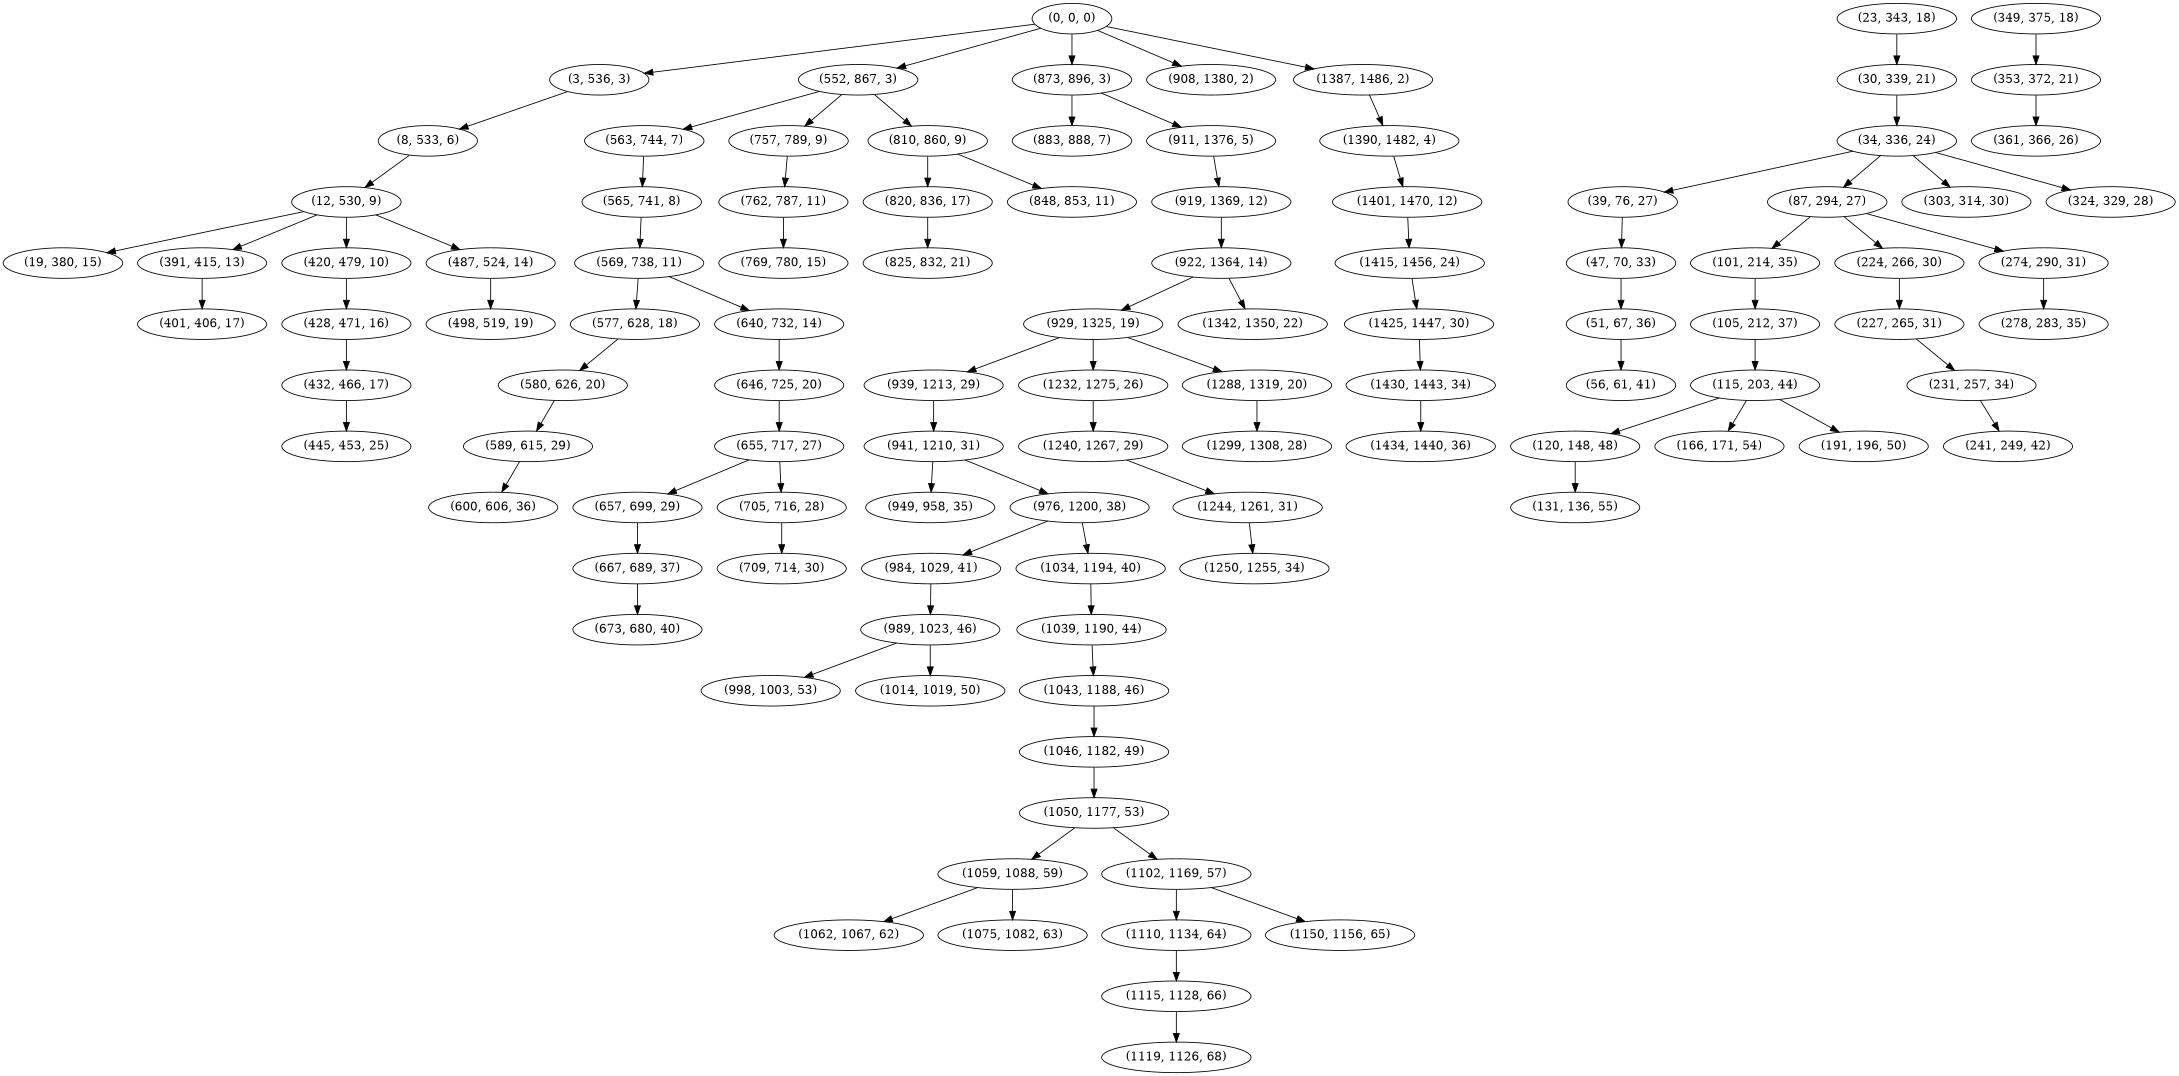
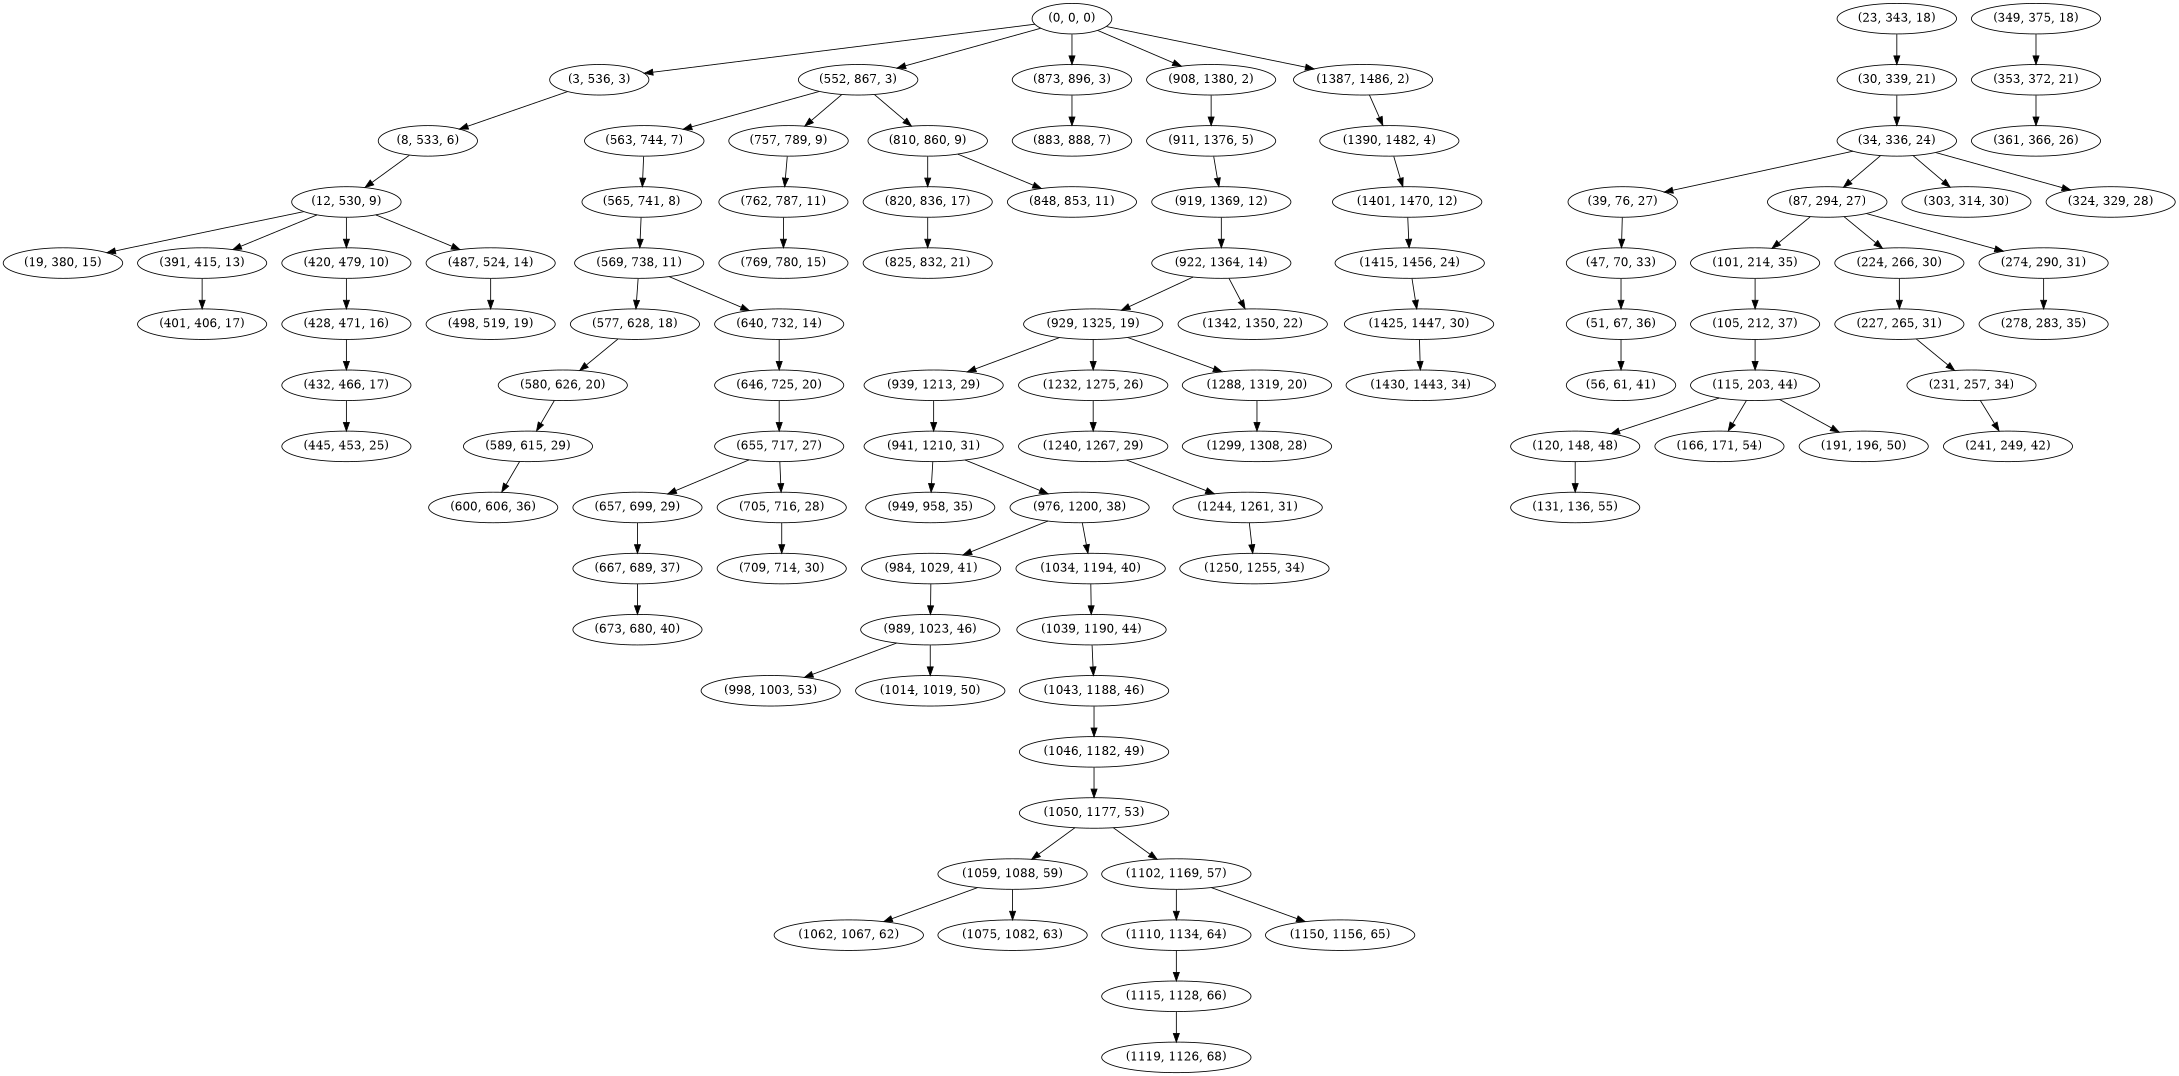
(1137, 109) -> (1211, 106)
(1421, 446) -> none
